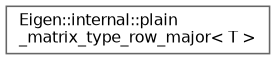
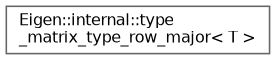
(138, 30) -> (138, 30)
